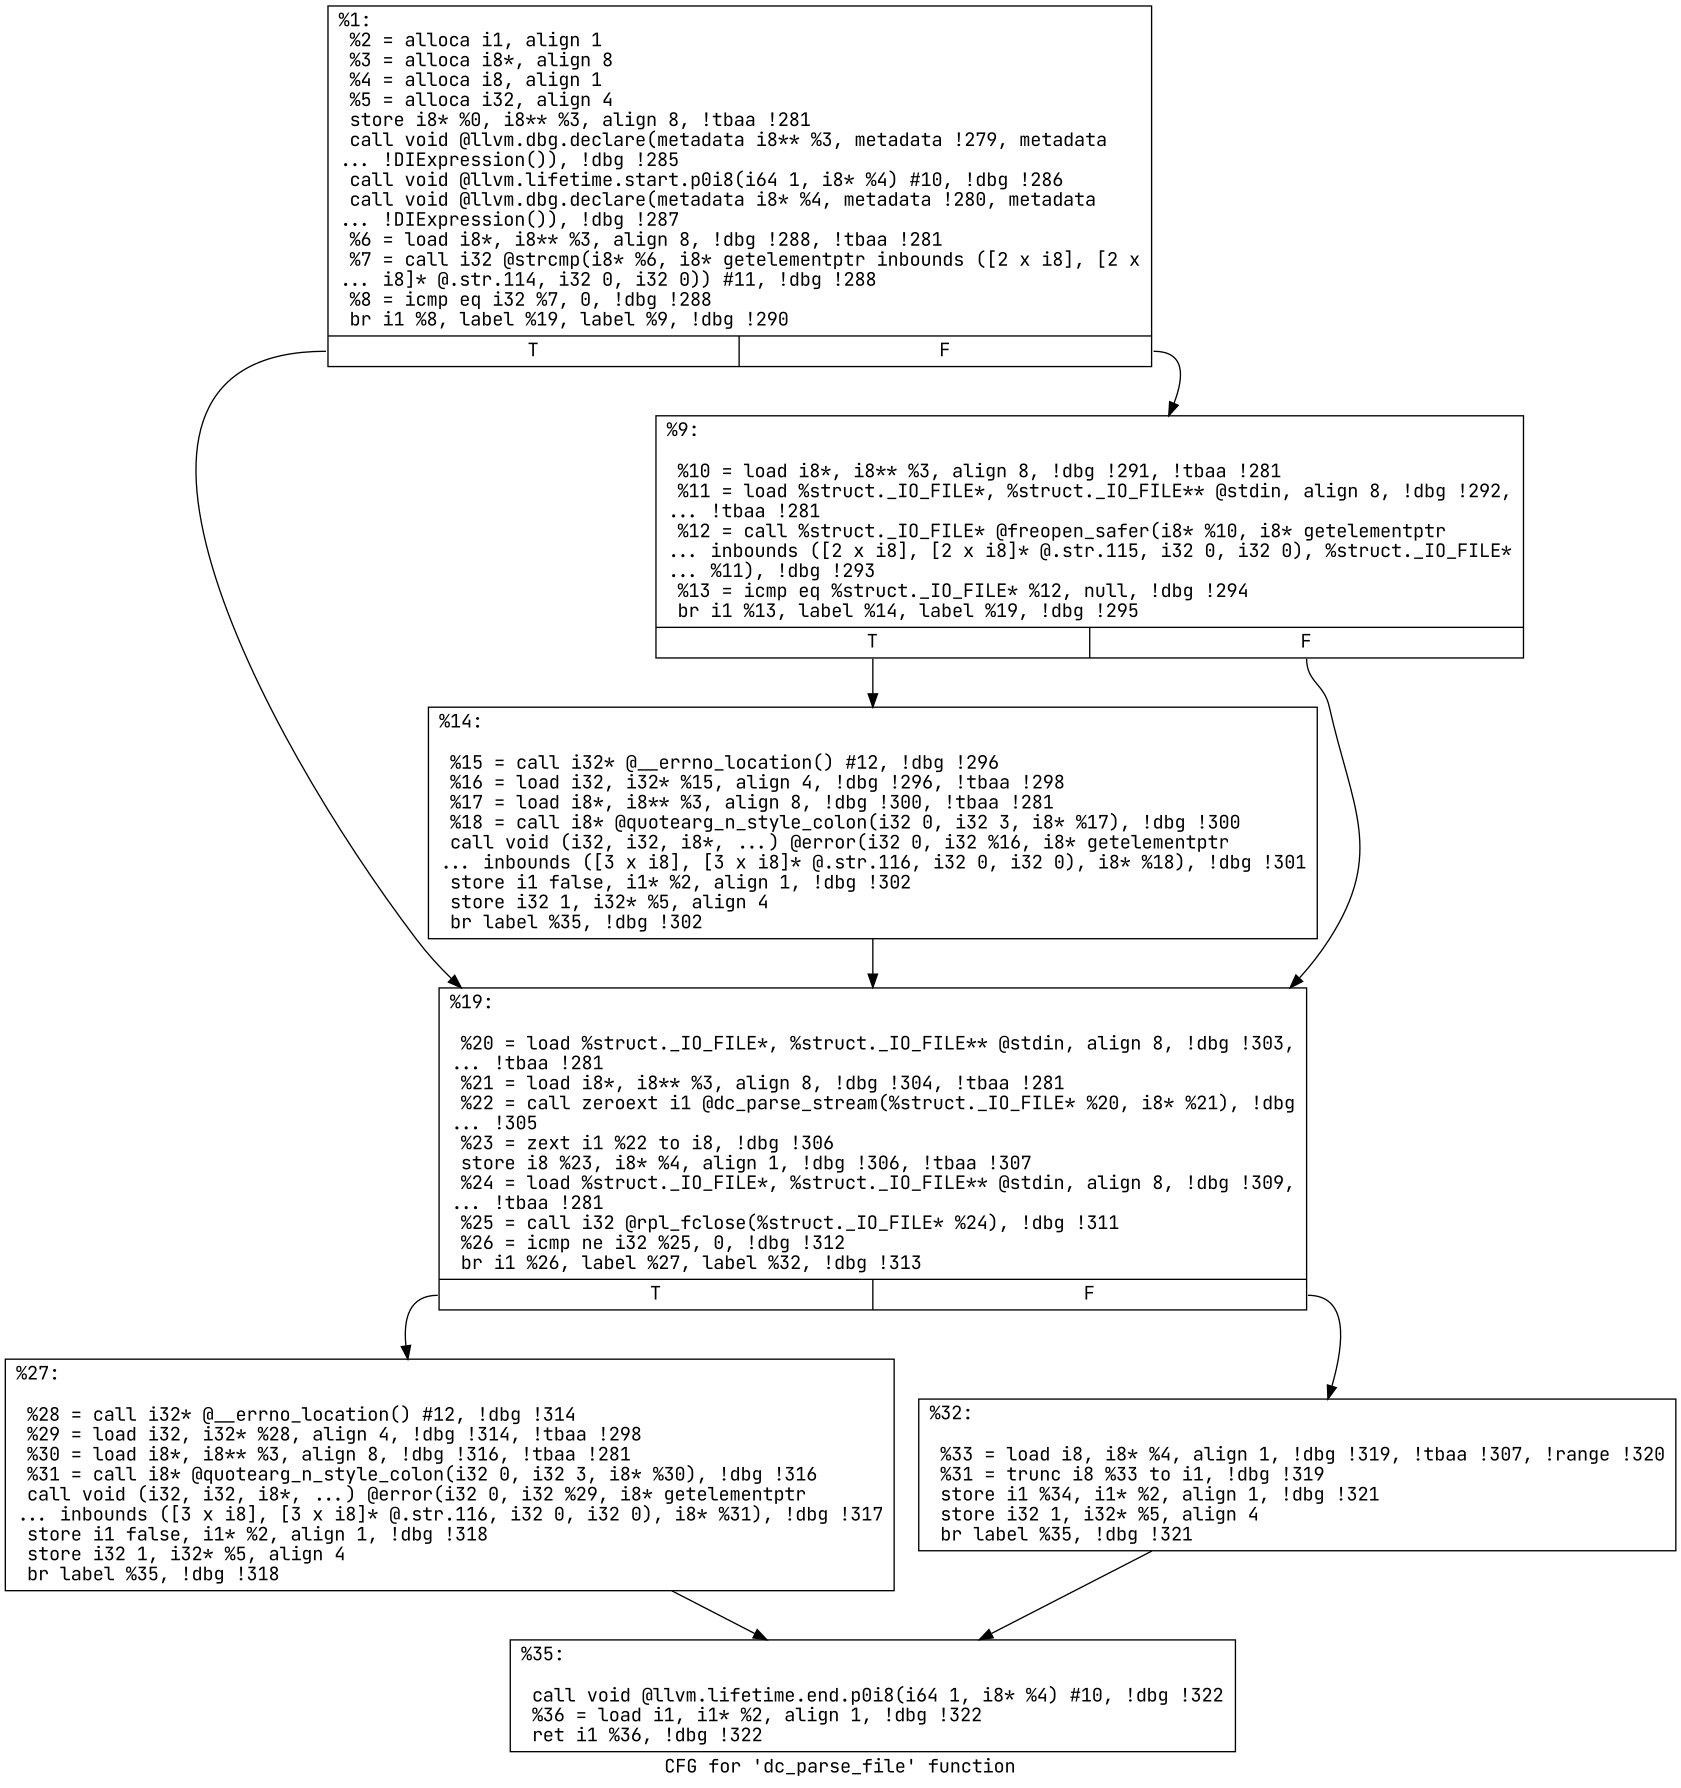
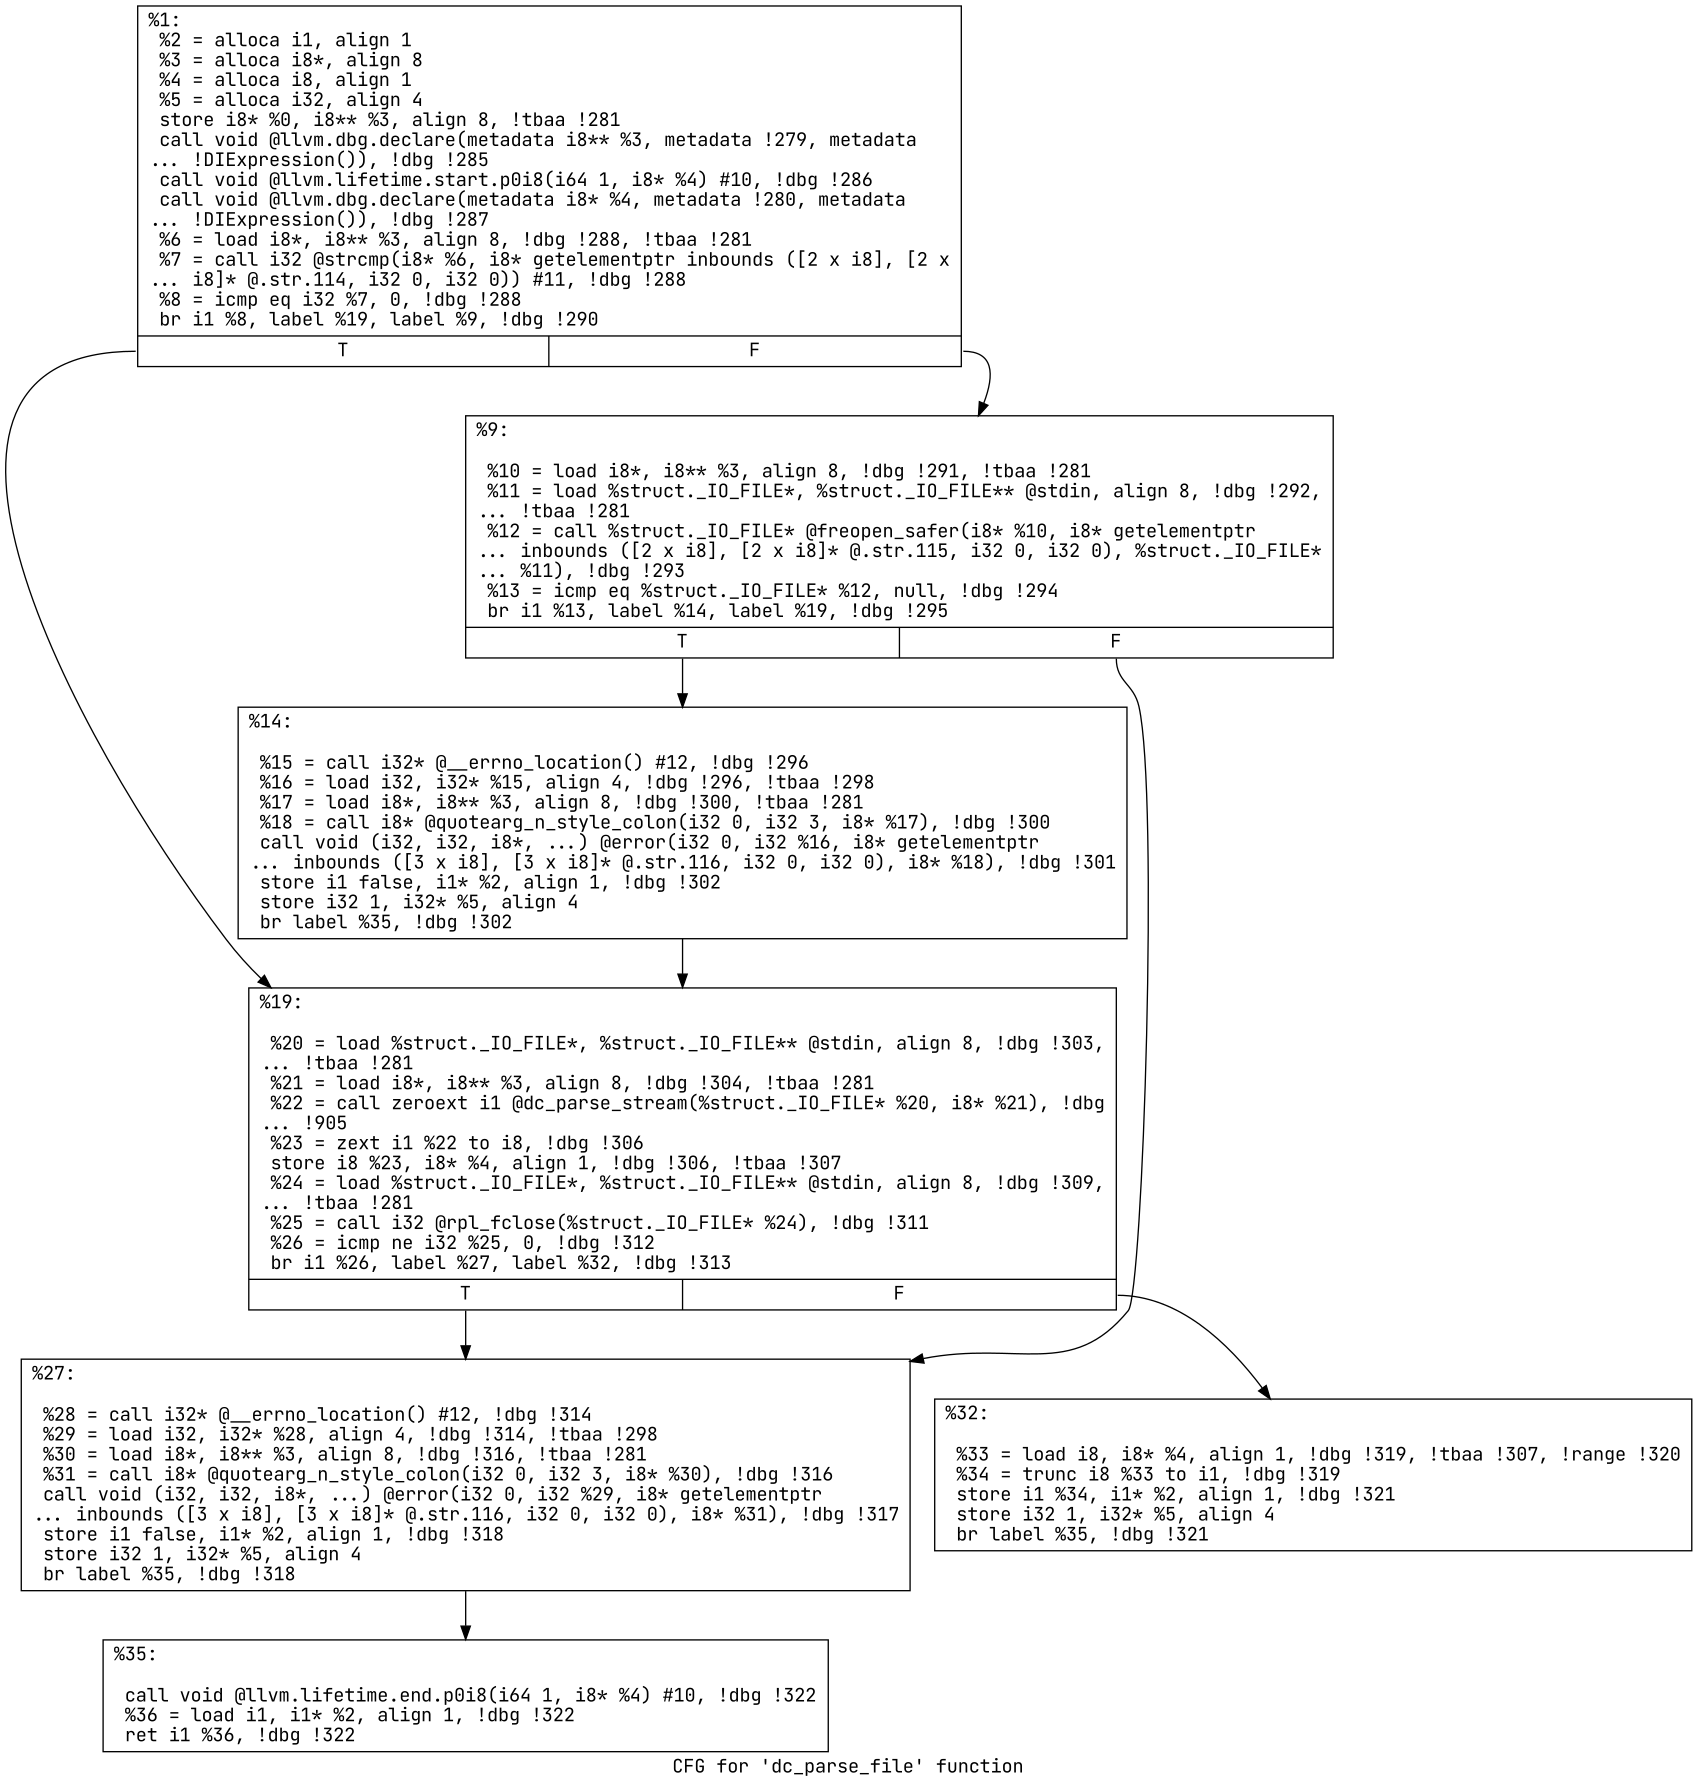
(1358, 822) -> (1145, 1091)
(494, 1124) -> (304, 1124)
(1128, 1475) -> (1144, 1475)
(1072, 1592) -> none
